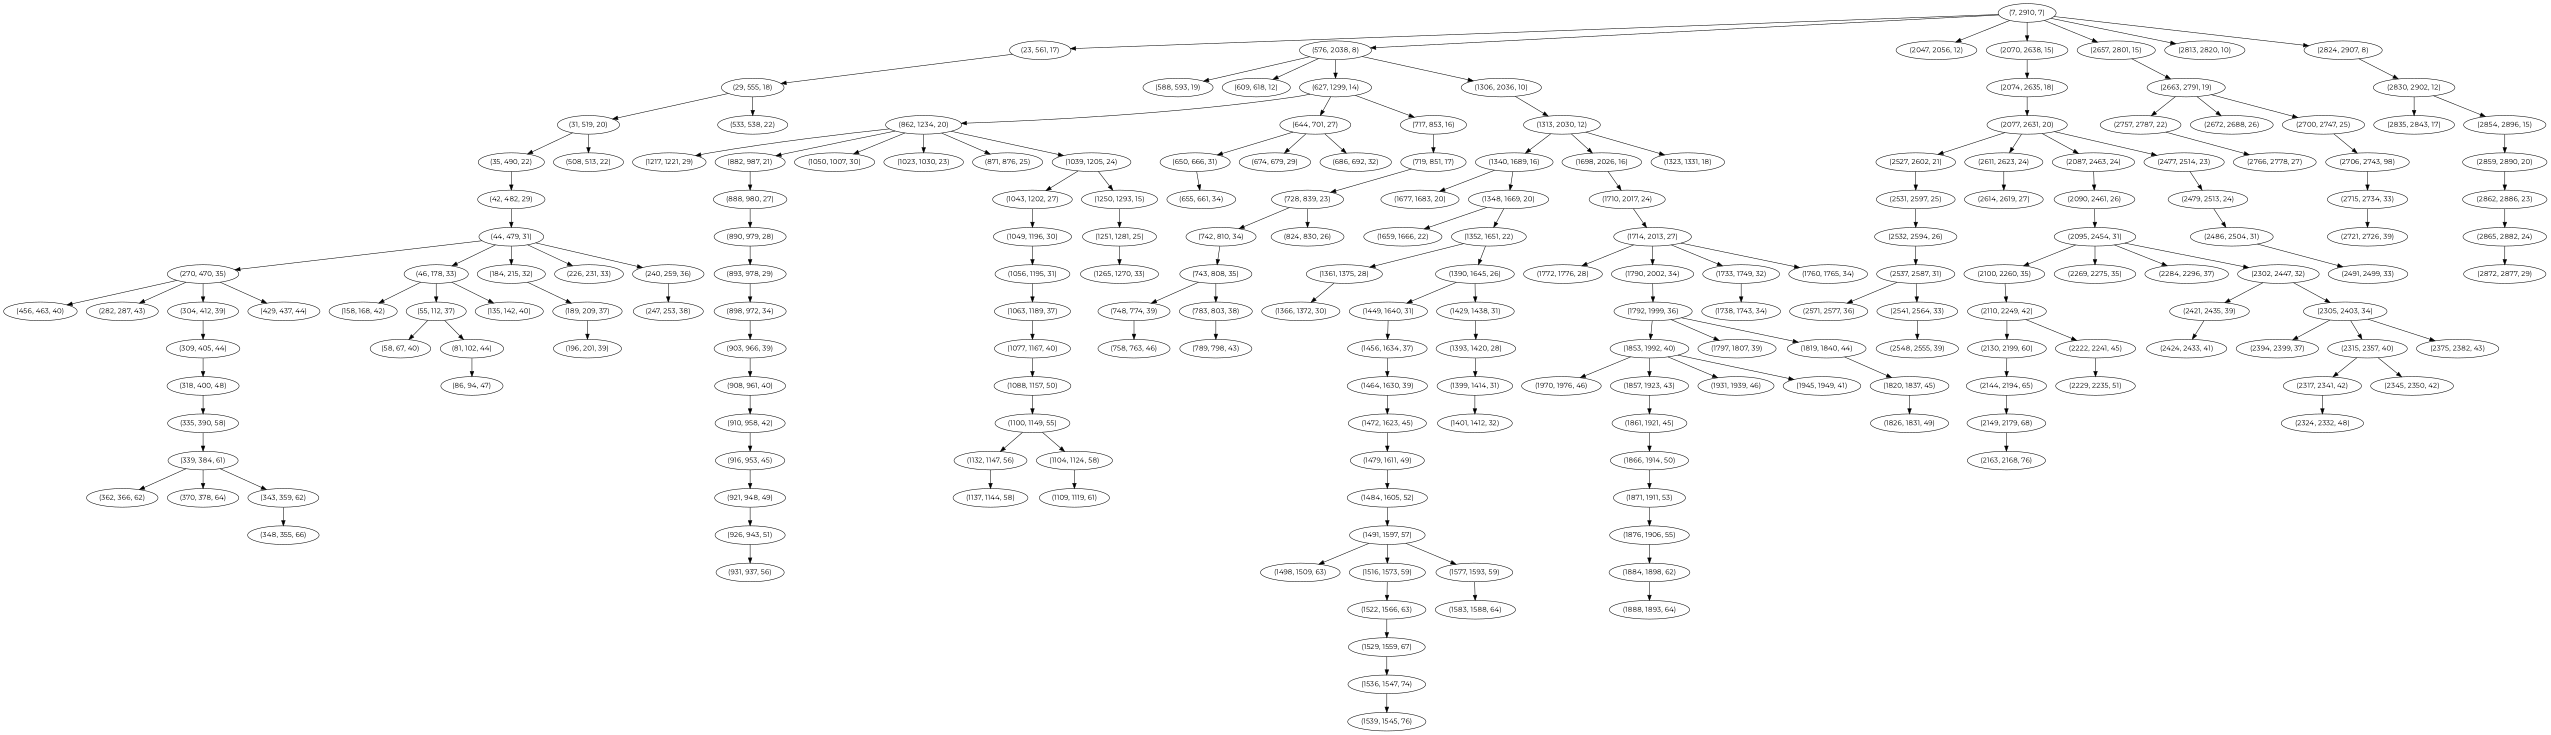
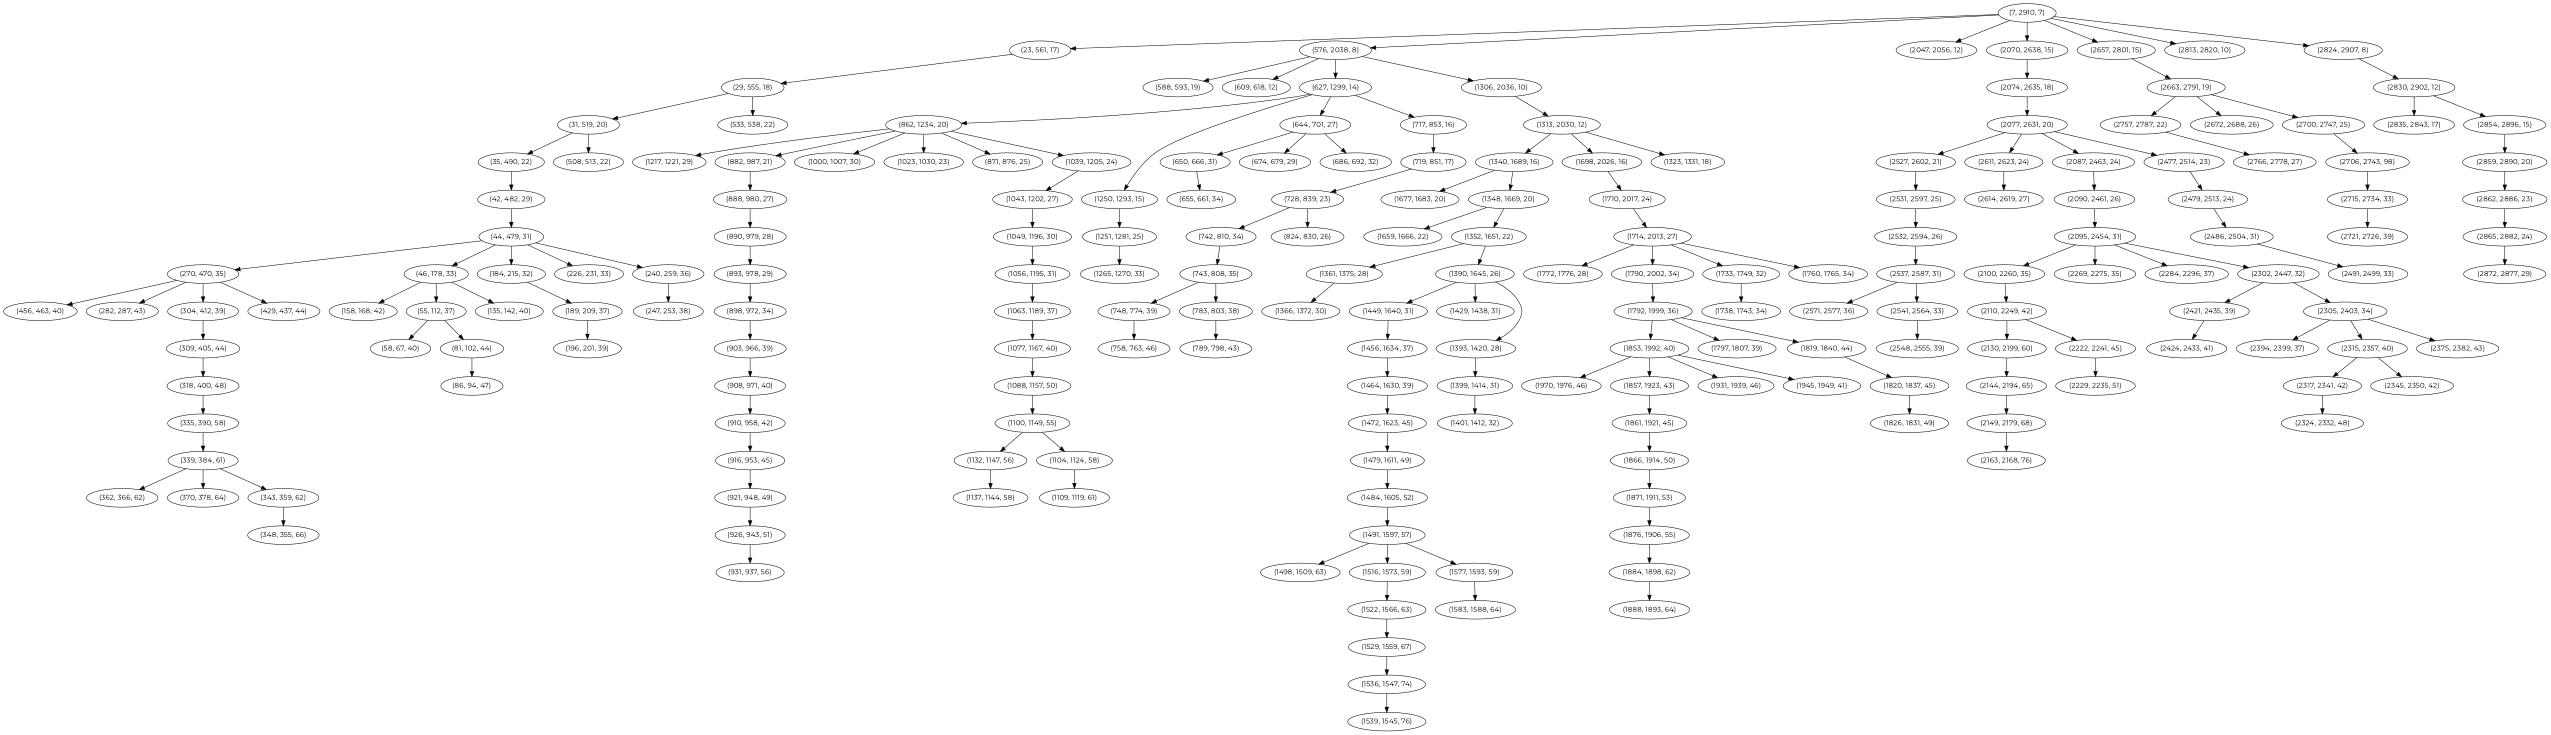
(835, 162) -> (835, 162)
(1104, 179) -> (1212, 127)
(1476, 327) -> (1522, 308)
(750, 386) -> (750, 386)
